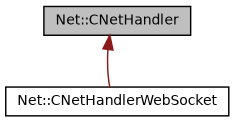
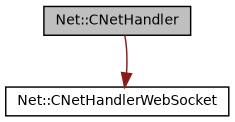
(108, 69) -> (127, 54)
